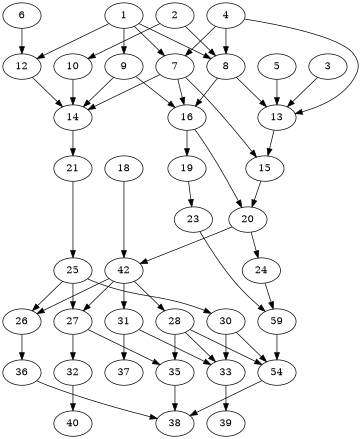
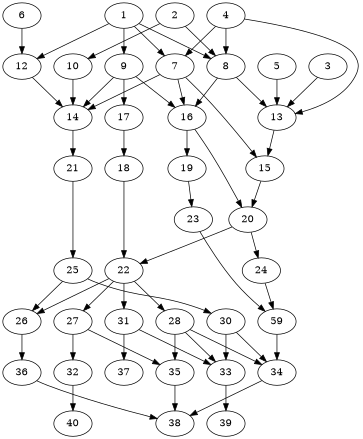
none -> (124, 118)
(124, 271) -> (124, 271)
(73, 291) -> none
(277, 373) -> (277, 373)
